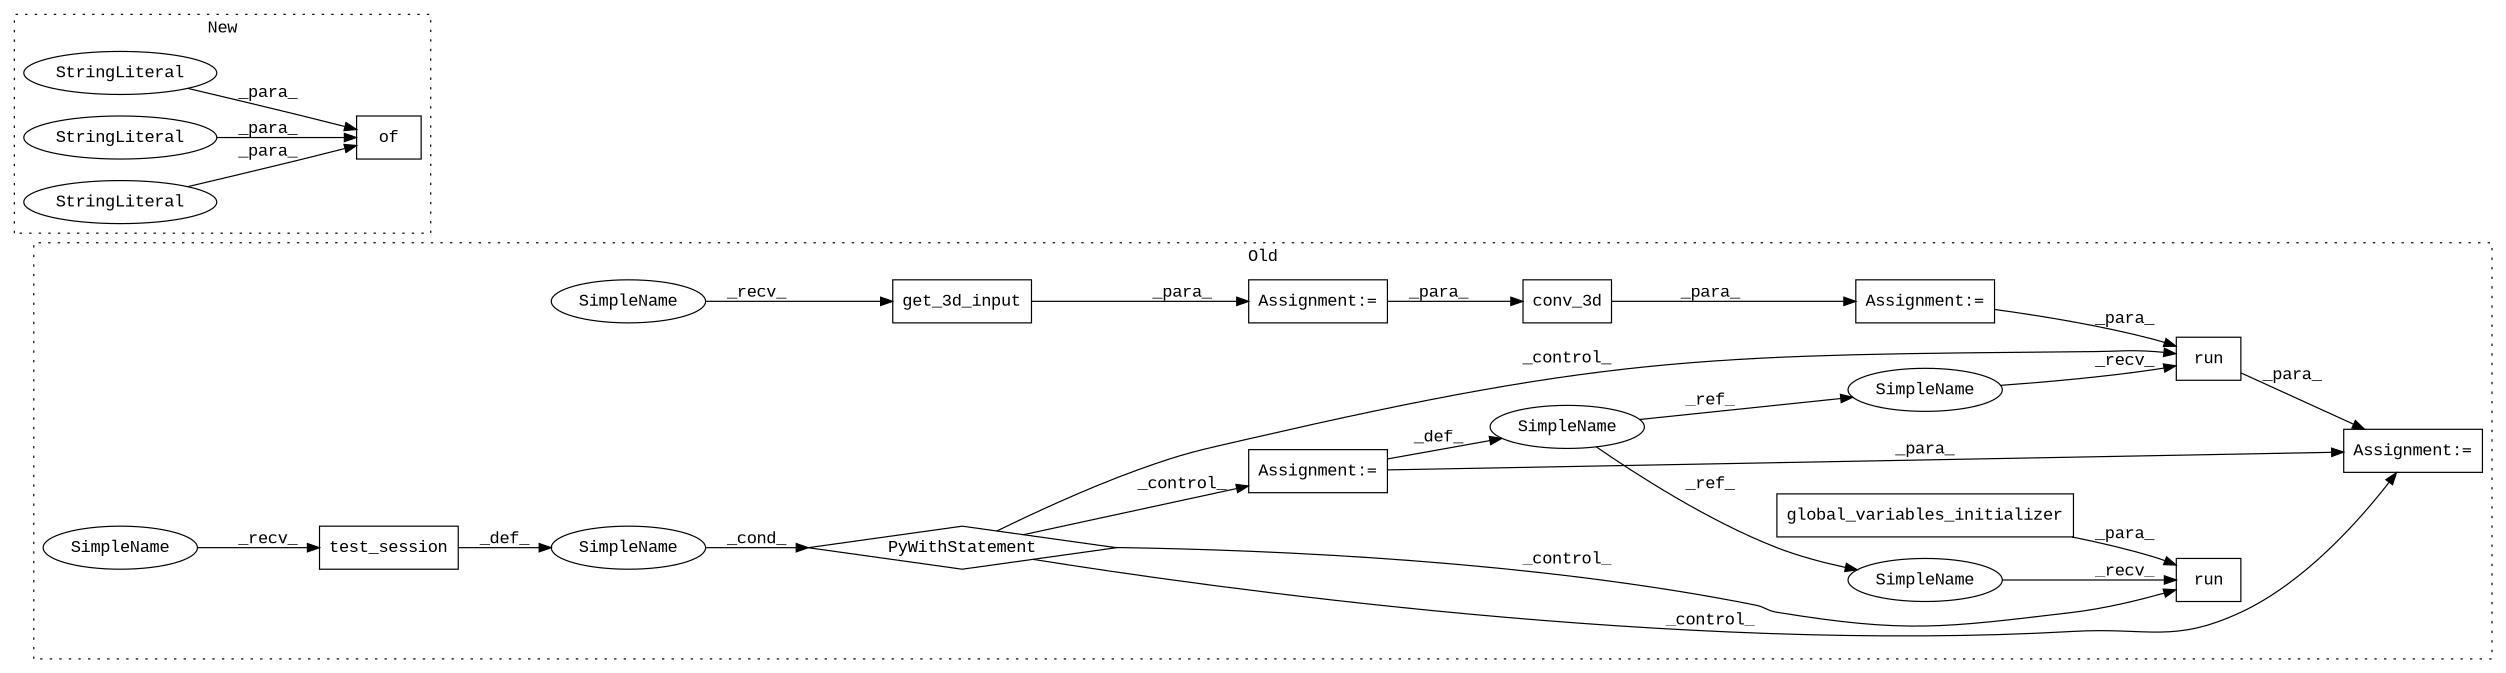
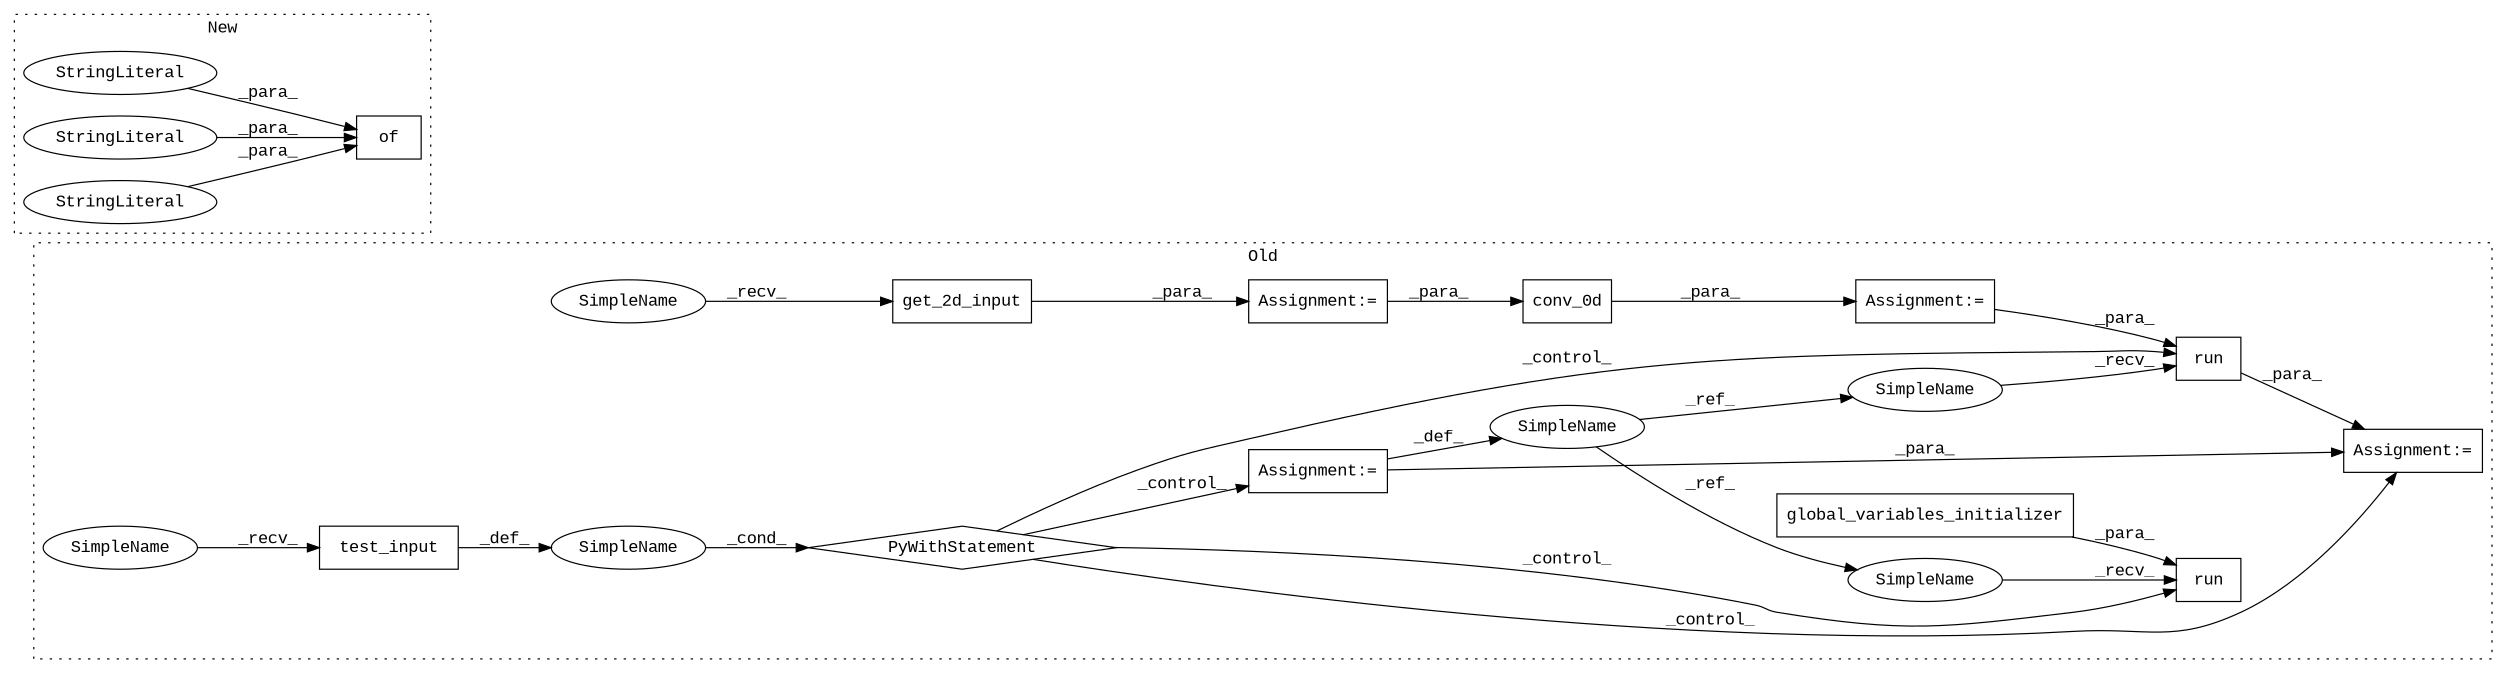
(962, 301) -> (962, 301)
(1567, 301) -> (1567, 301)
(389, 548) -> (389, 548)
